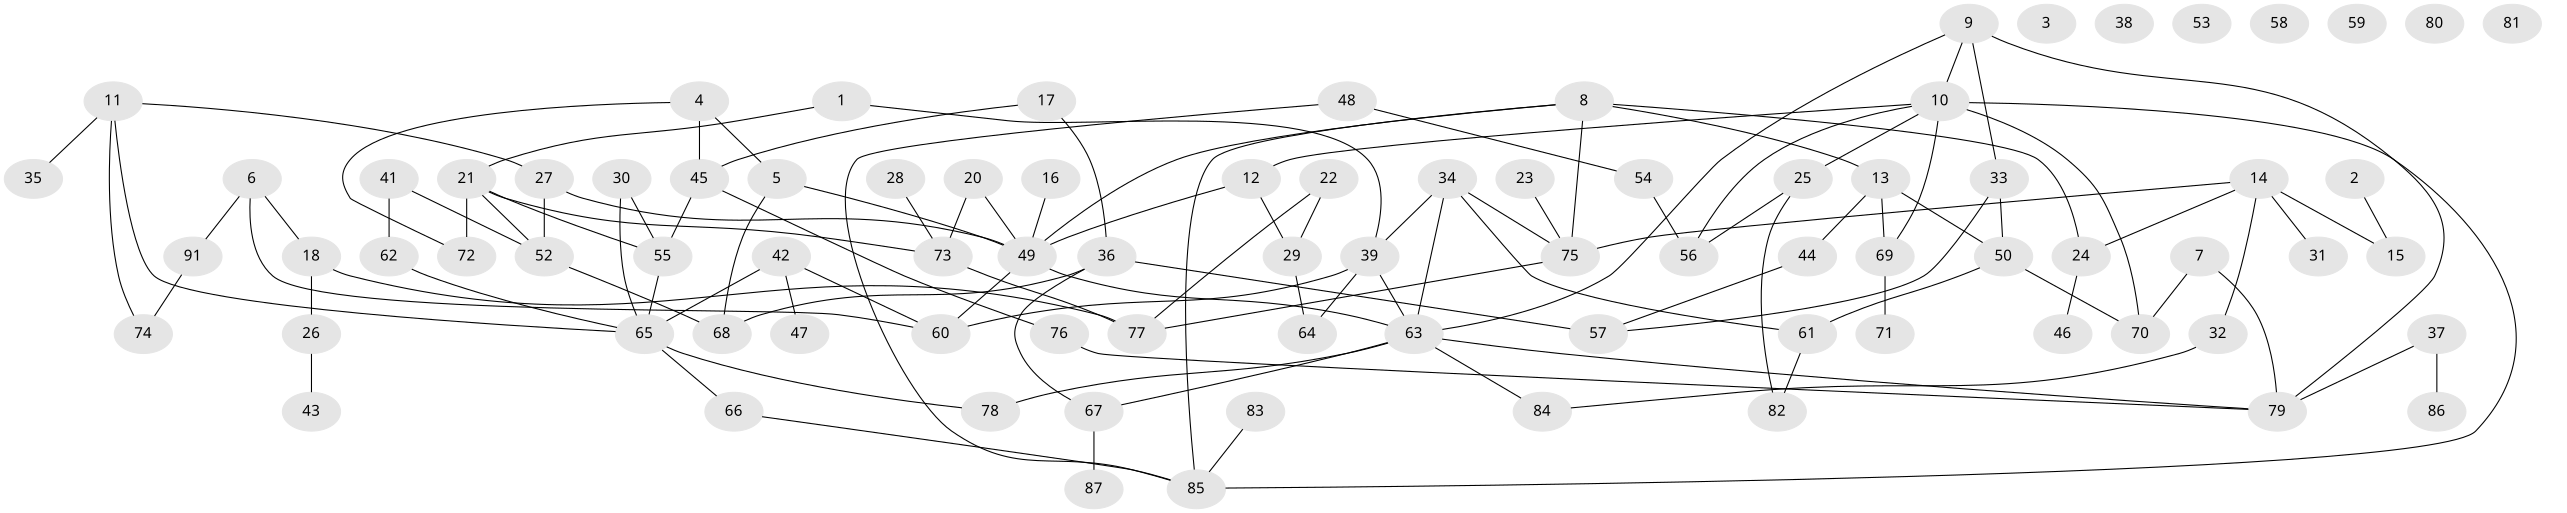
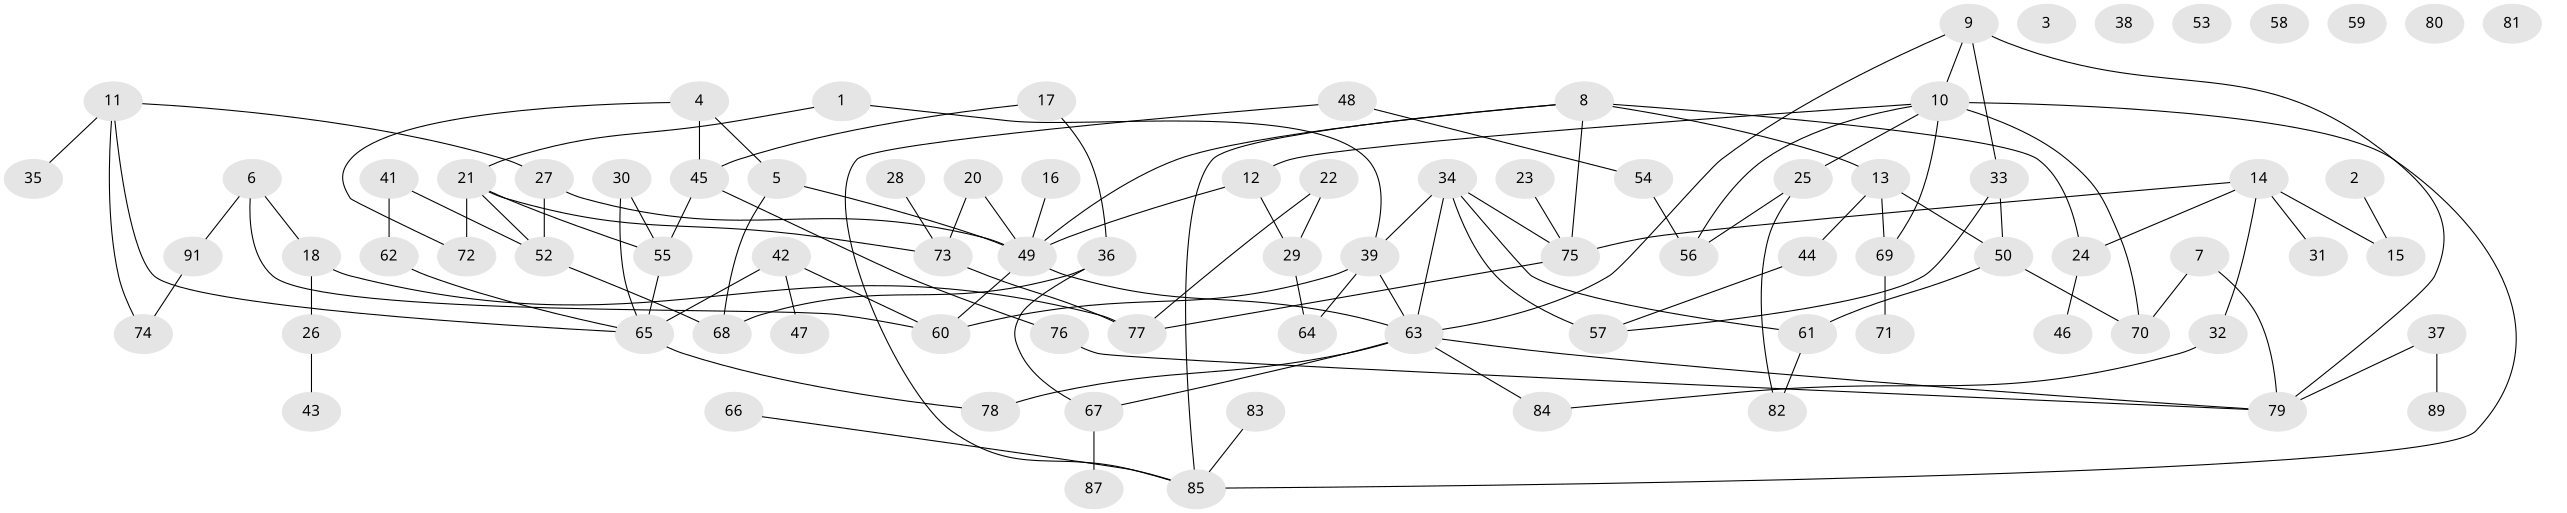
(1331, 292) -> (1500, 280)
(689, 373) -> none
(2437, 412) -> (2437, 412)
